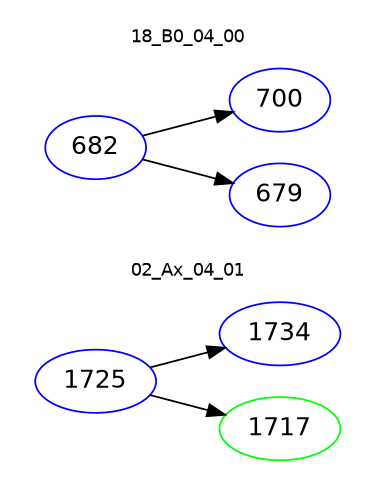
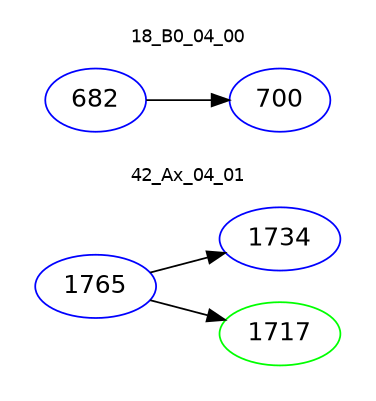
(280, 195) -> none
(188, 271) -> (188, 177)
(96, 381) -> (96, 286)
